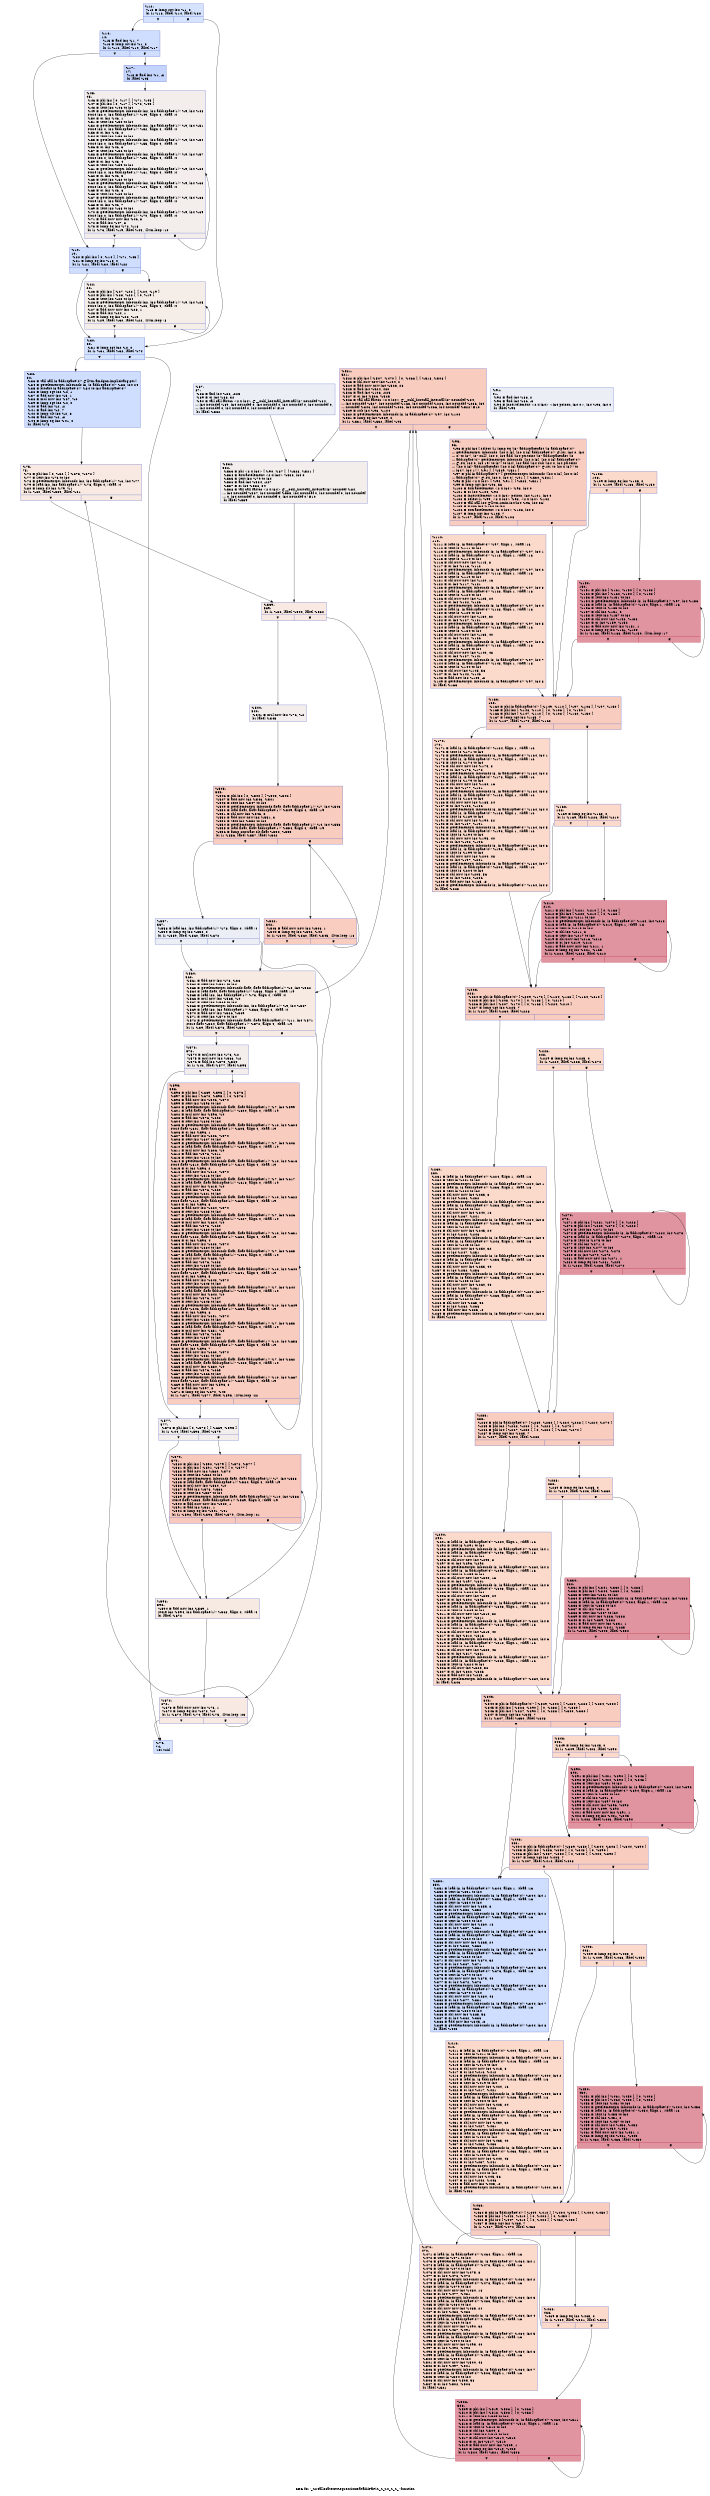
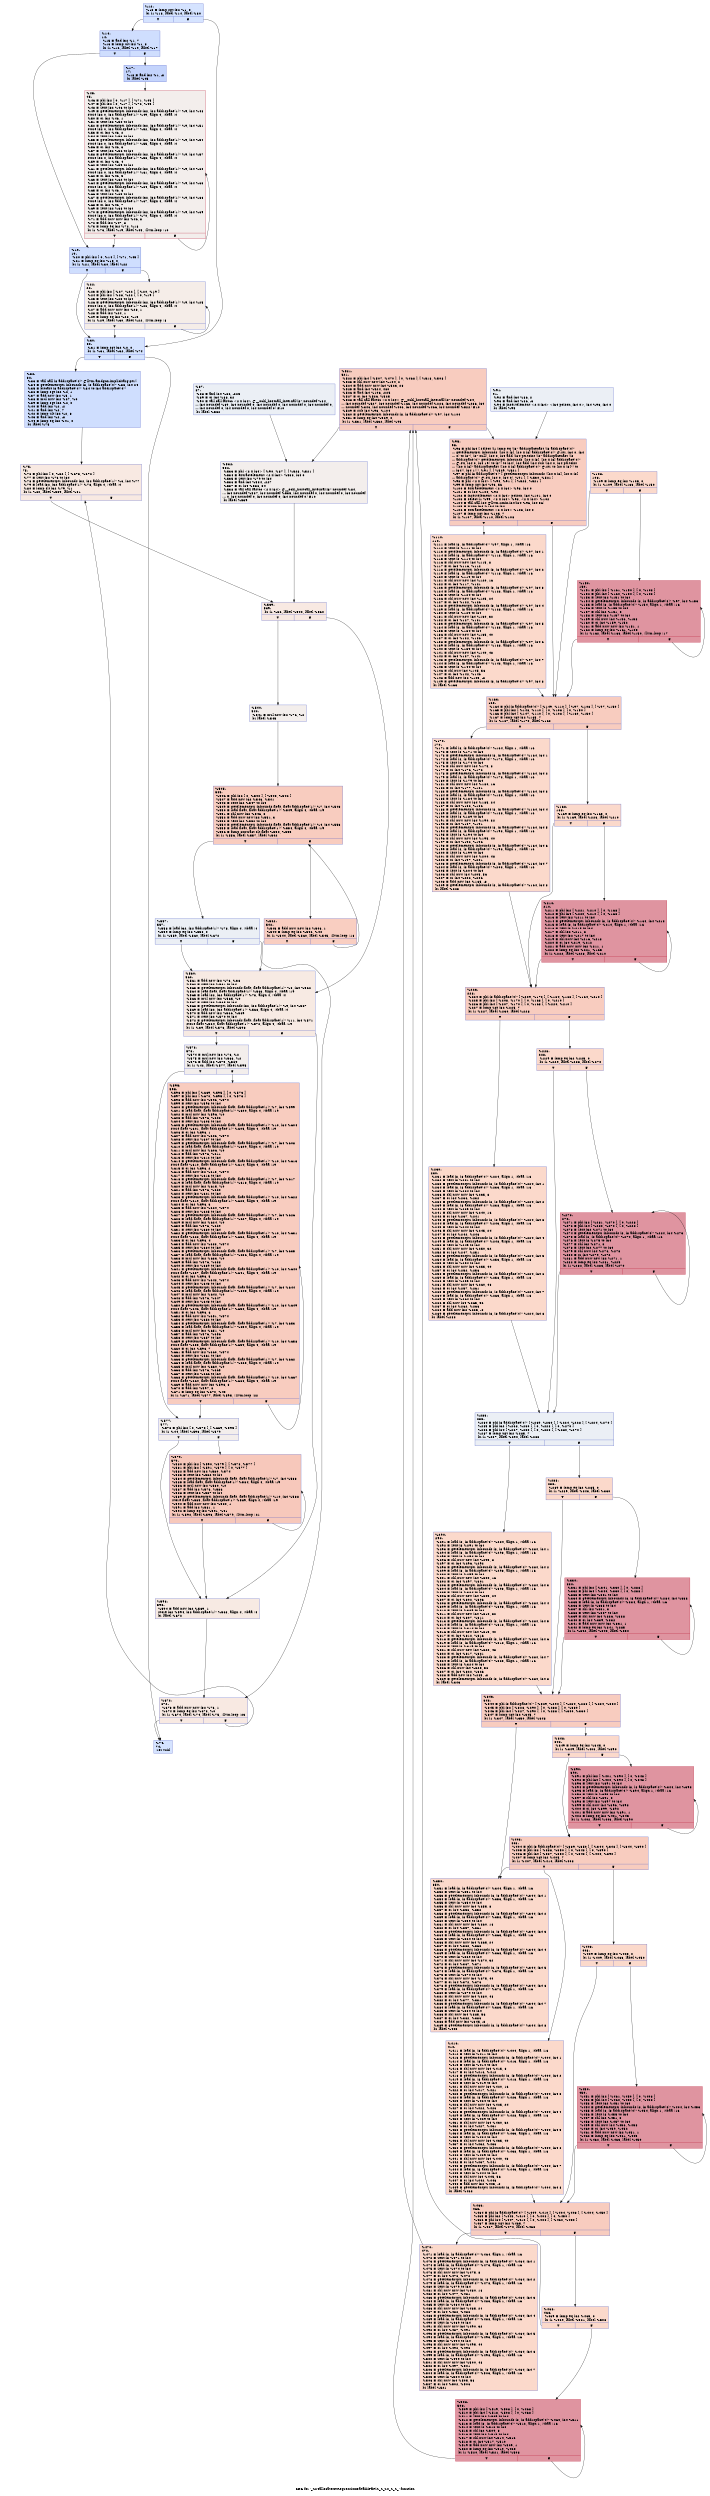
(145, 165) -> (145, 165)
(544, 1429) -> (544, 1429)
(490, 1955) -> (490, 1955)
